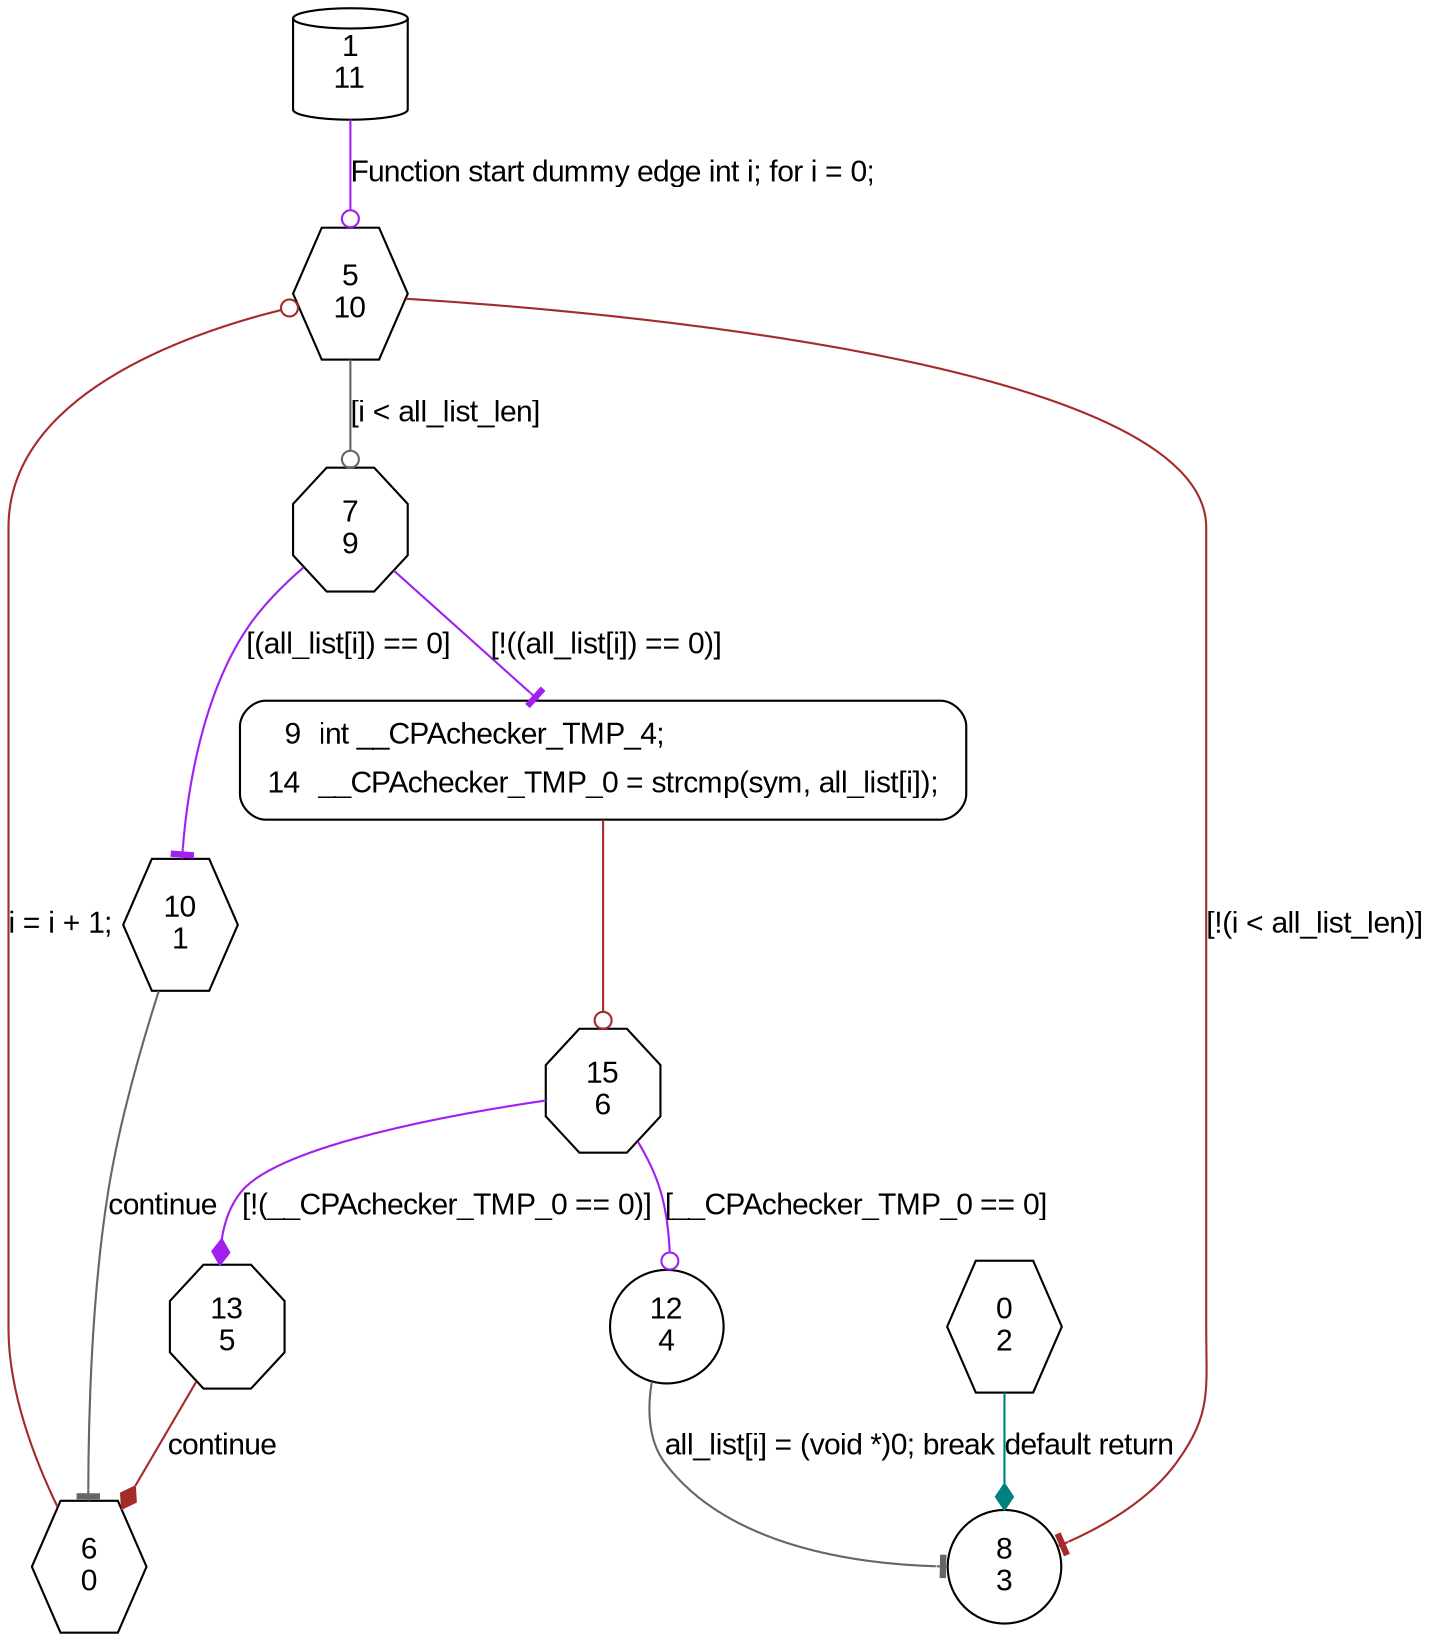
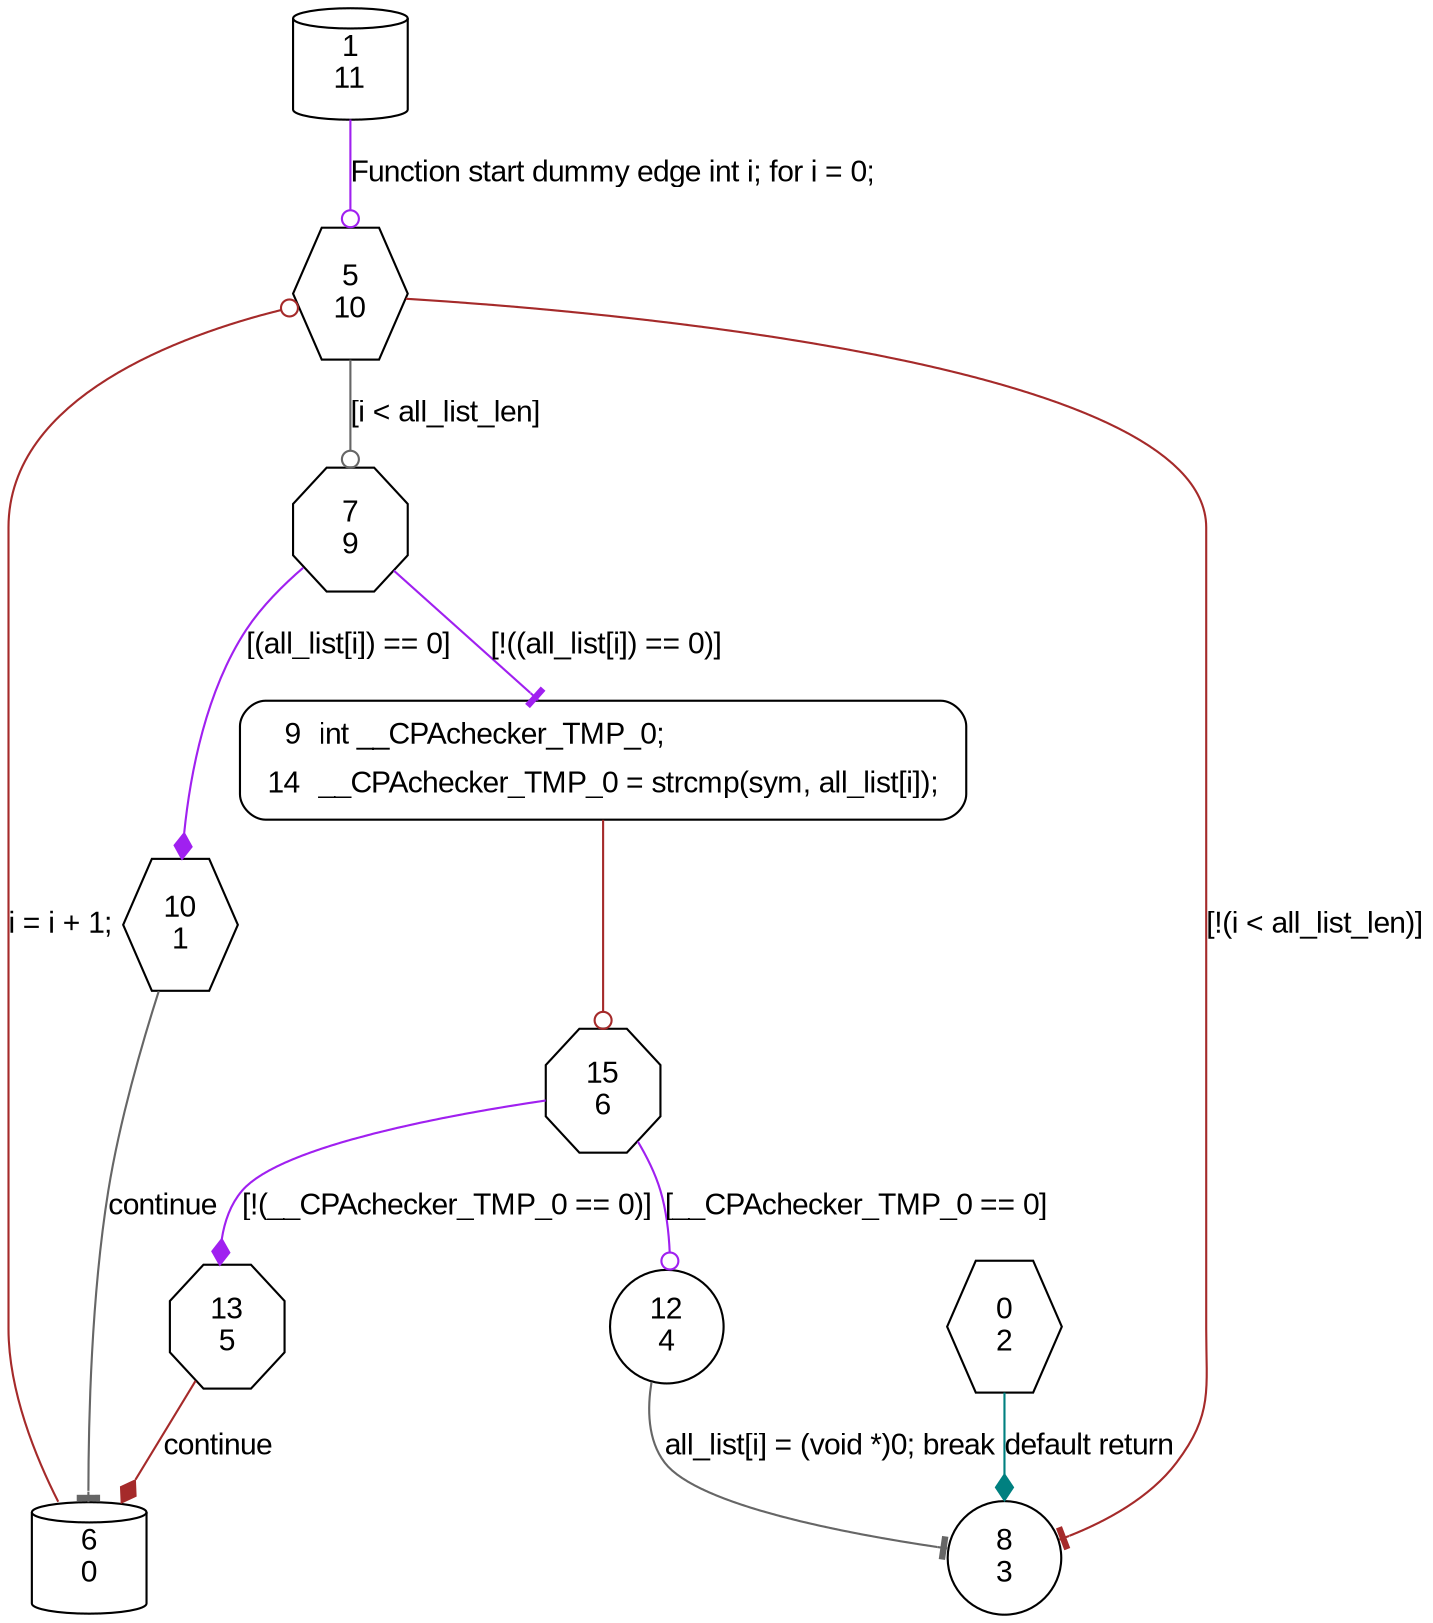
(214, 695) -> (217, 688)
(492, 735) -> (492, 735)
(89, 1567) -> (89, 1558)
